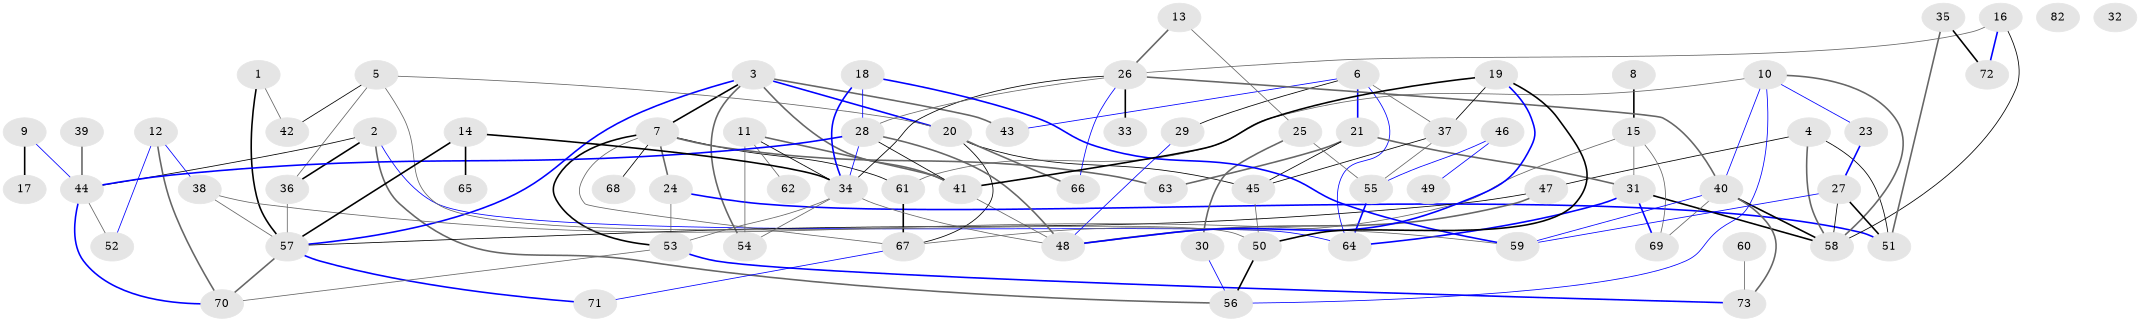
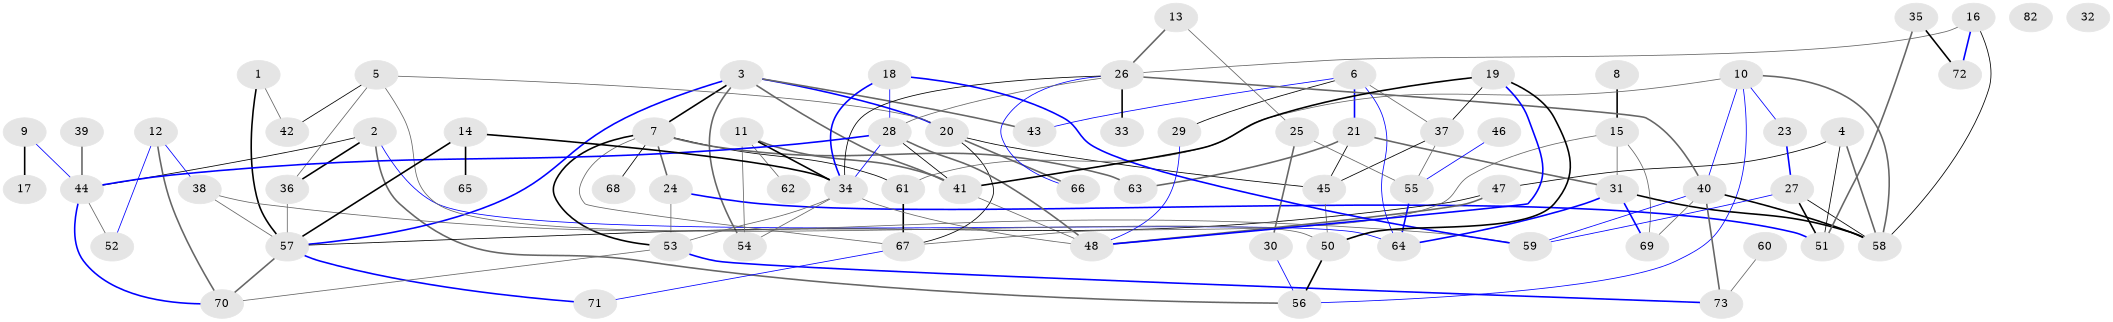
(800, 164) -> (799, 164)
(1429, 189) -> none
